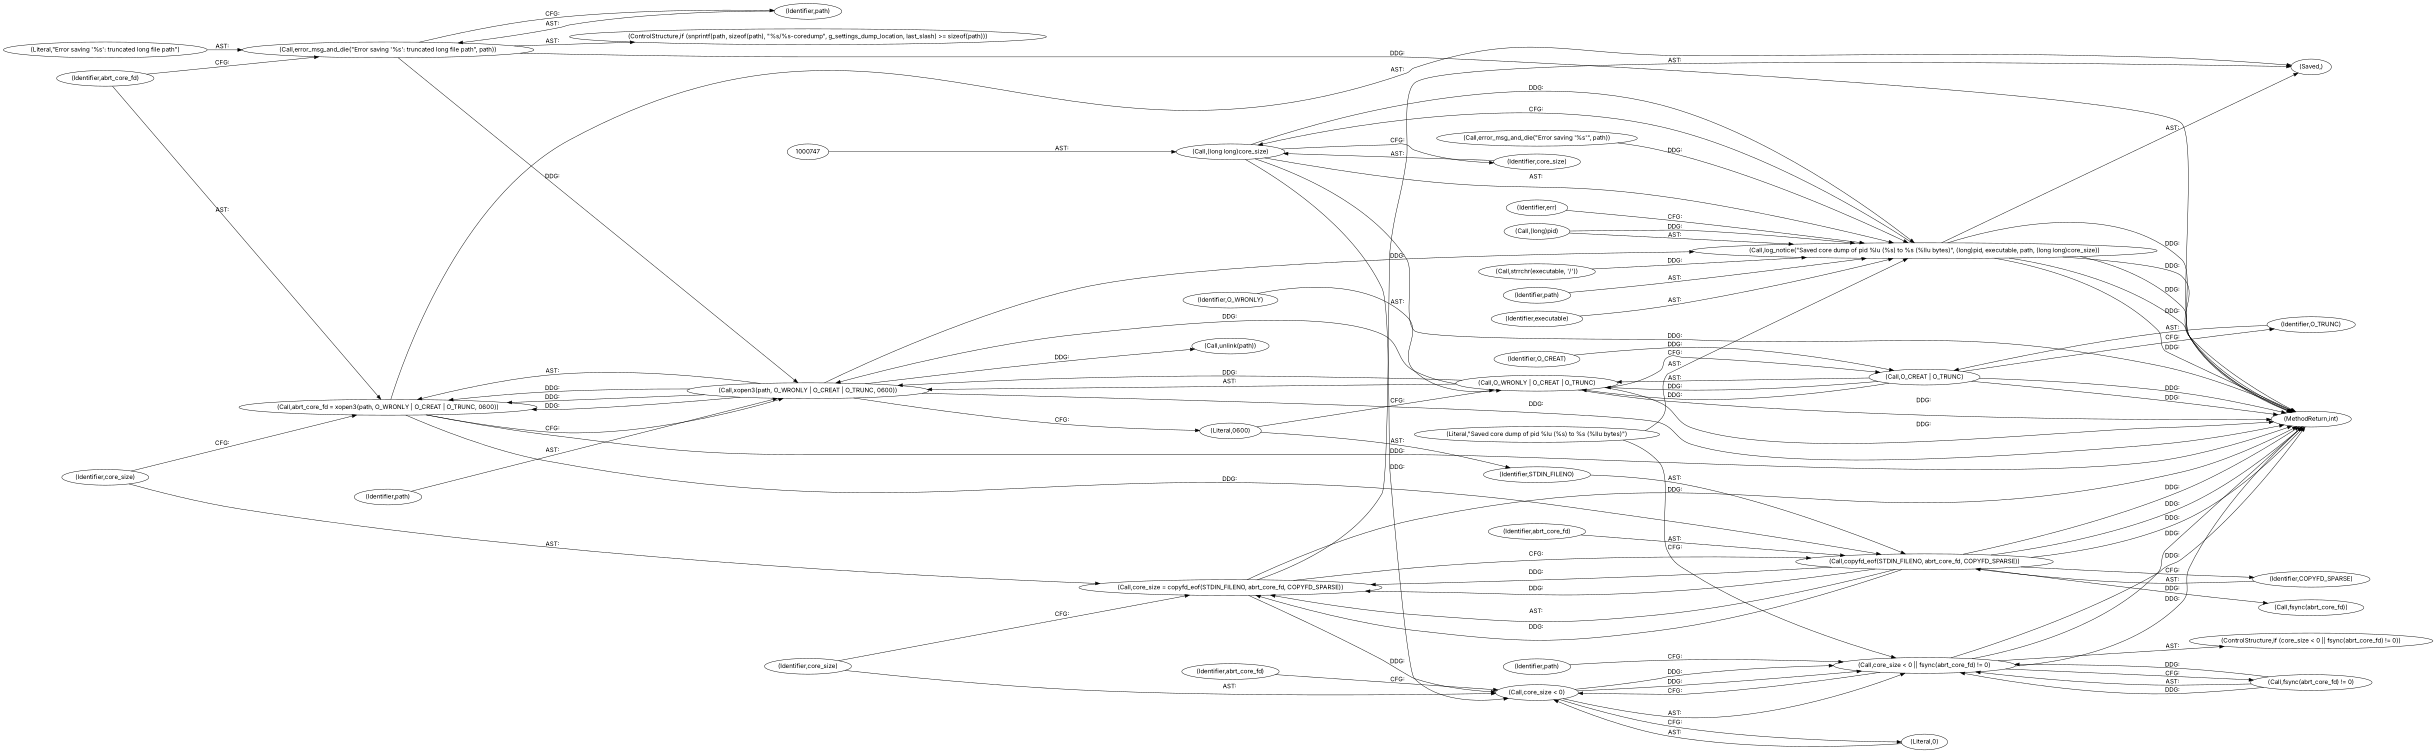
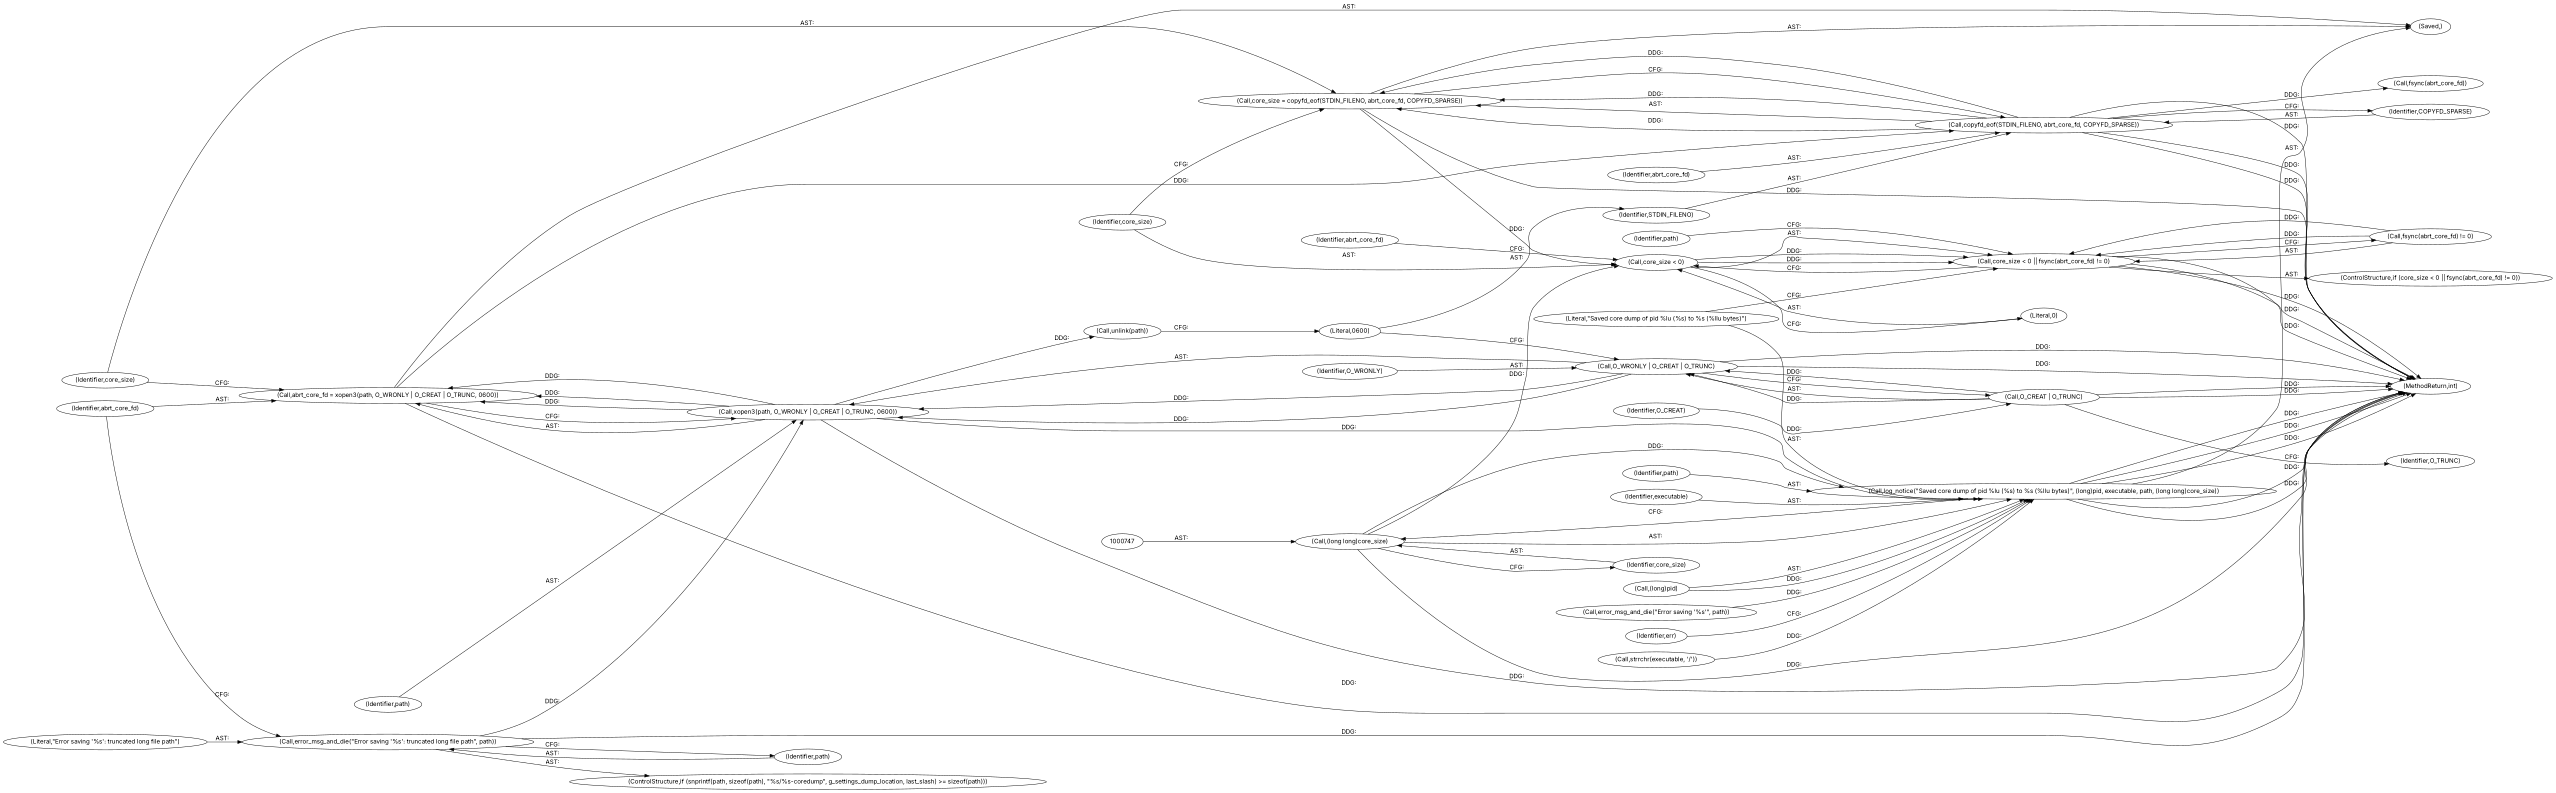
(2112, 340) -> none
(1024, 421) -> (1238, 331)
